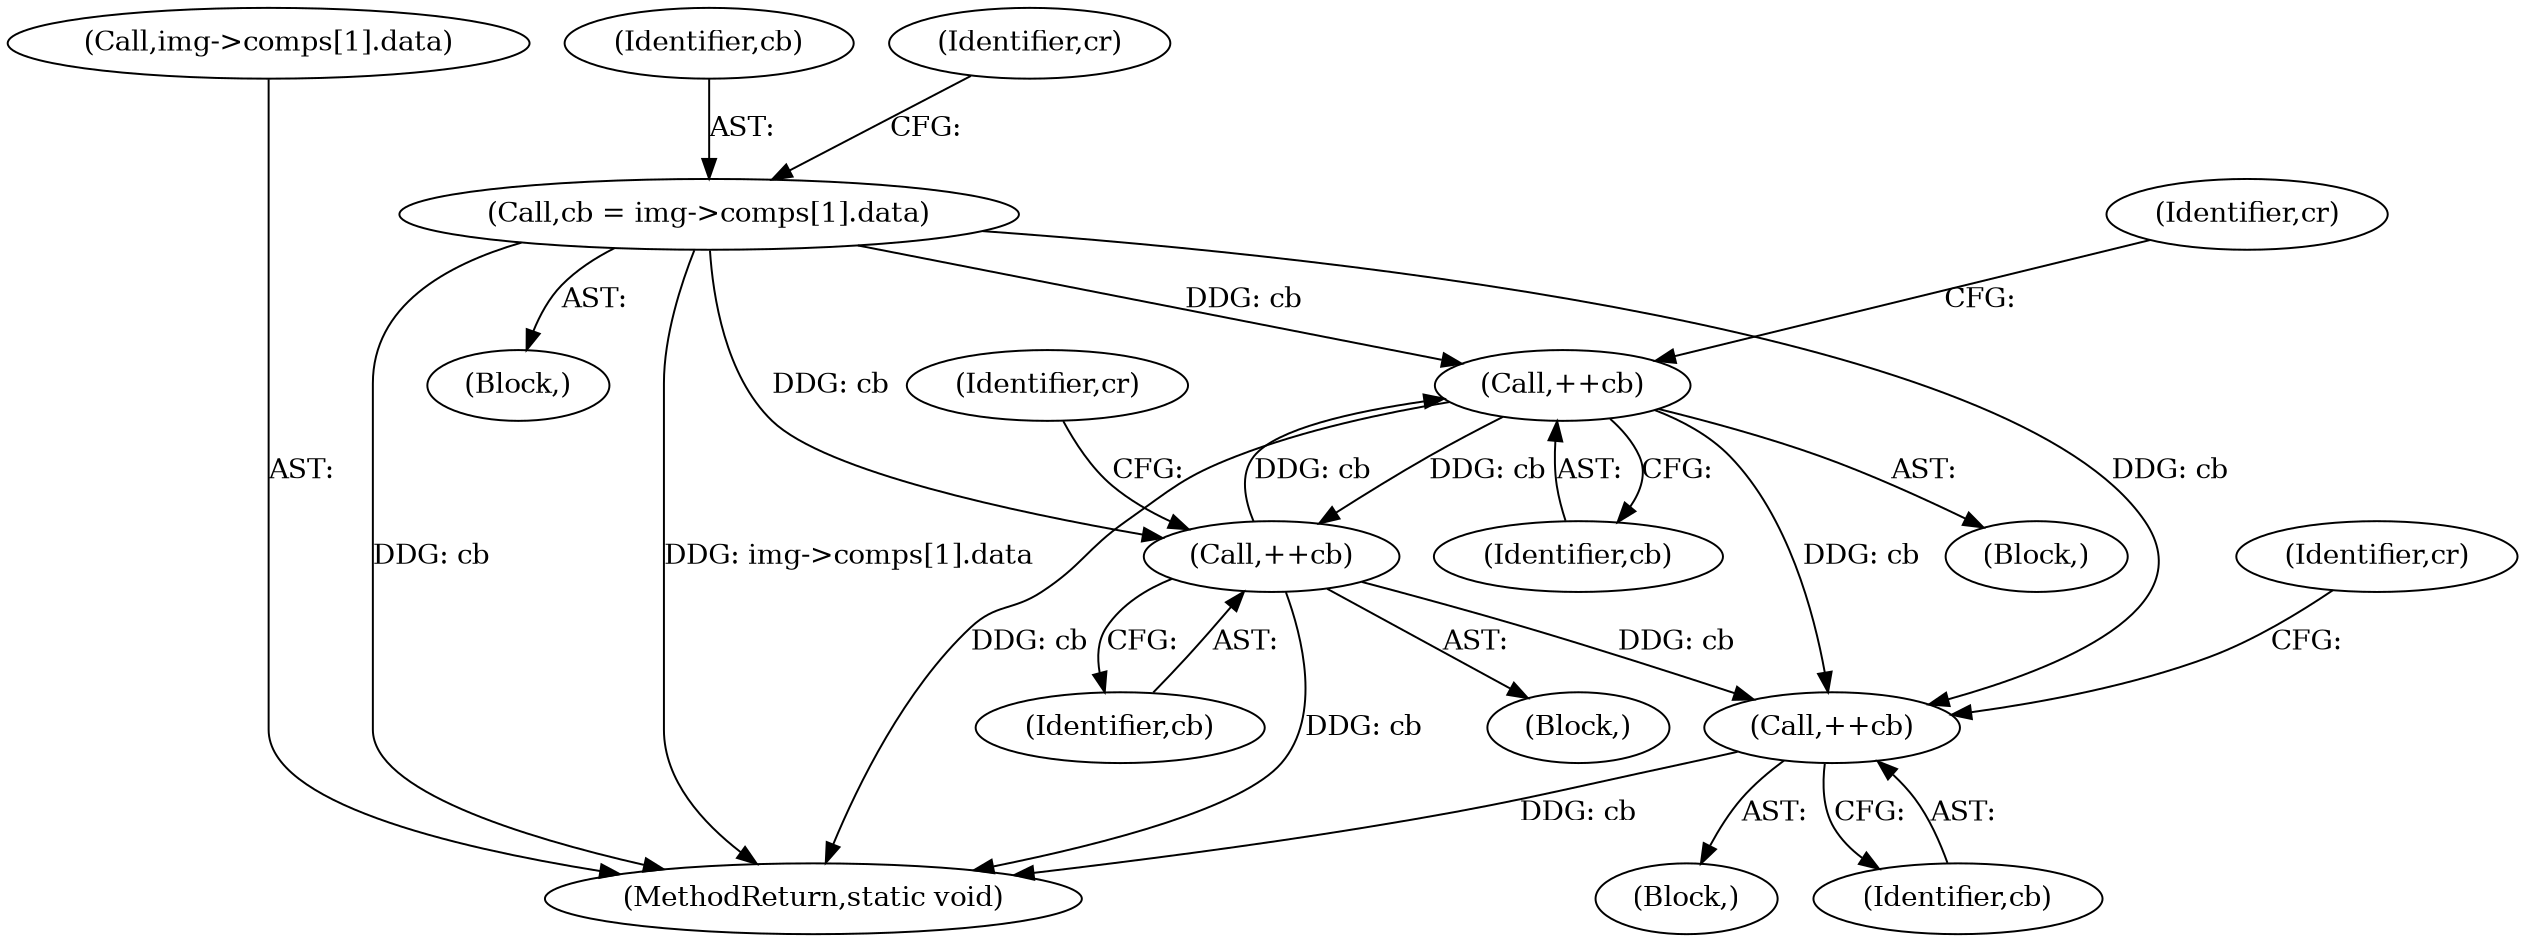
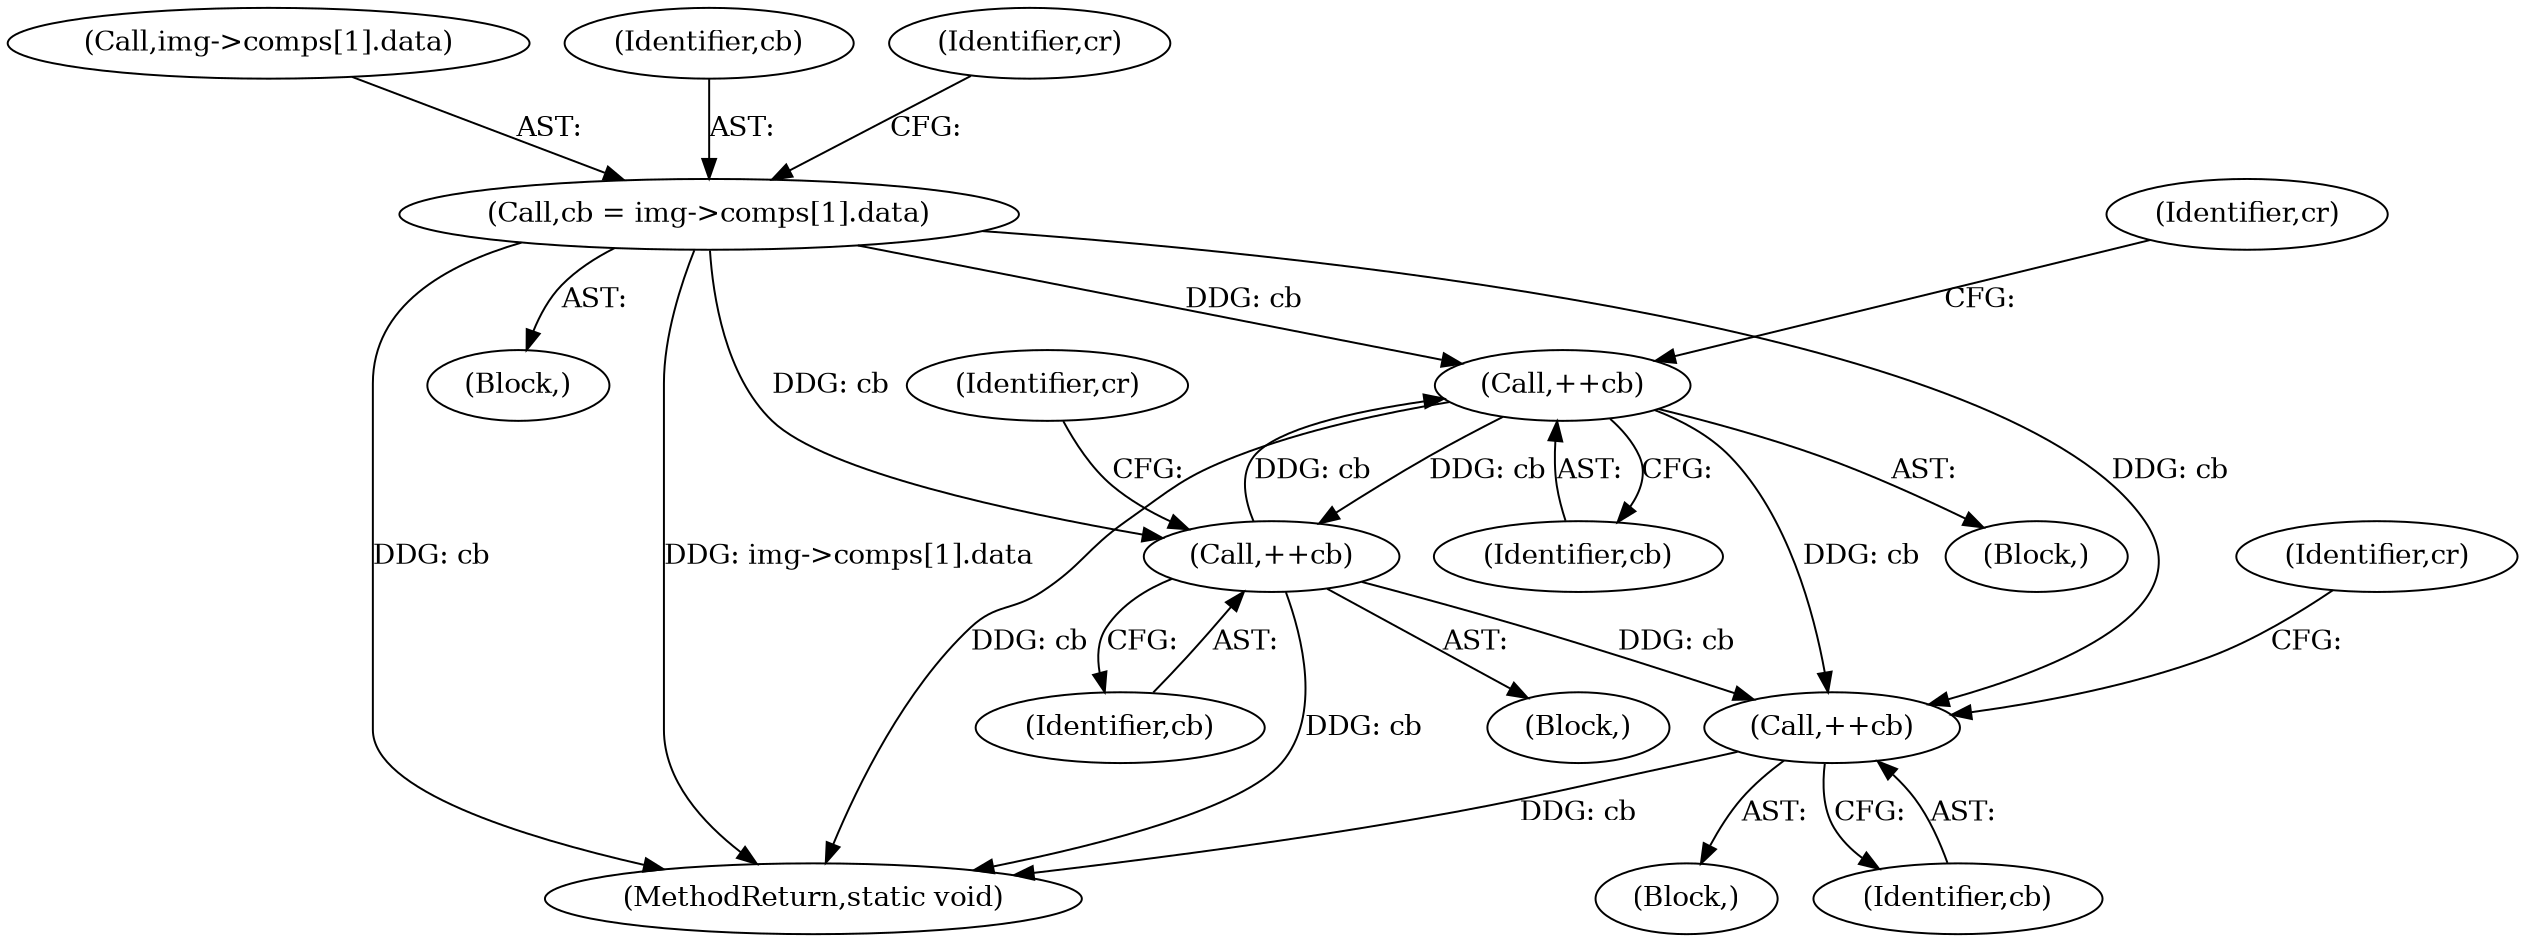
(269, 593) -> (478, 125)
